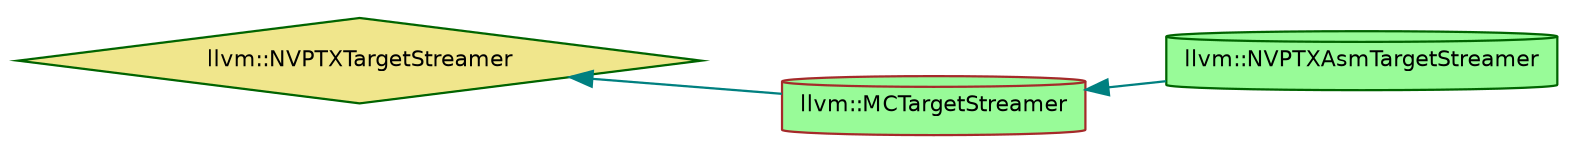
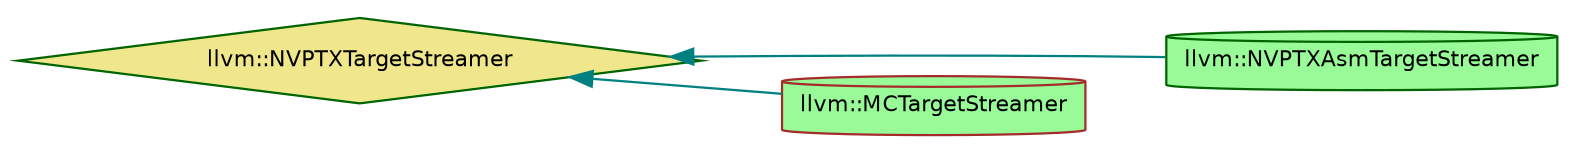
(1137, 84) -> (930, 56)
